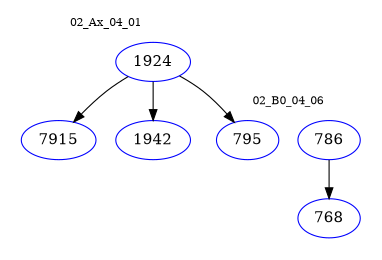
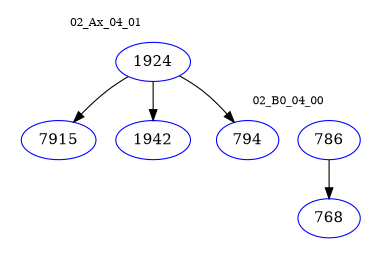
(288, 102) -> (288, 102)
(248, 140) -> (248, 140)
